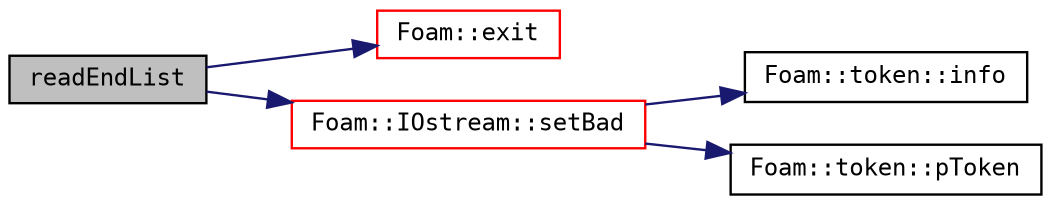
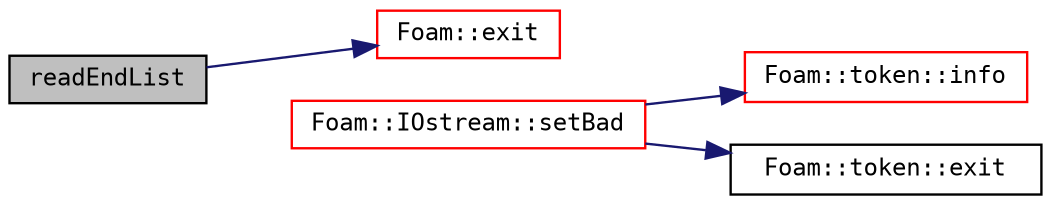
(886, 77) -> (886, 77)
(237, 96) -> none
(886, 170) -> (886, 170)
